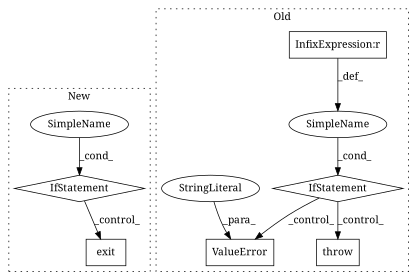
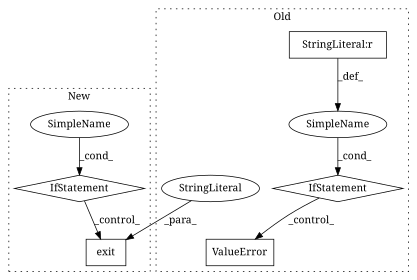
(338, 45) -> (338, 45)
(219, 218) -> (162, 218)
(338, 252) -> none
